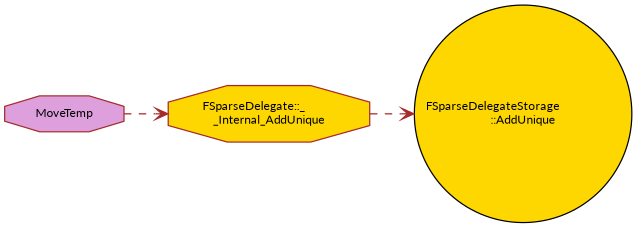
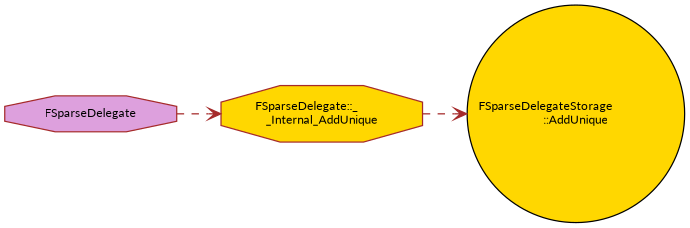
(64, 114) -> (91, 114)
